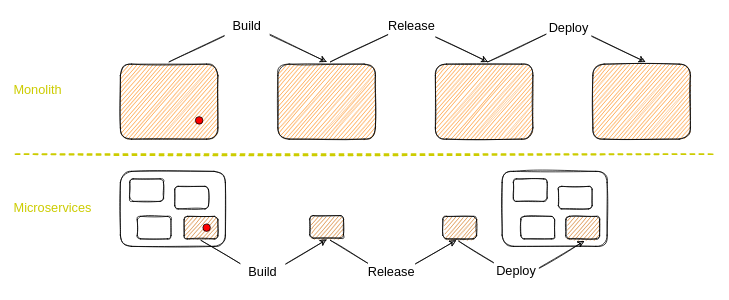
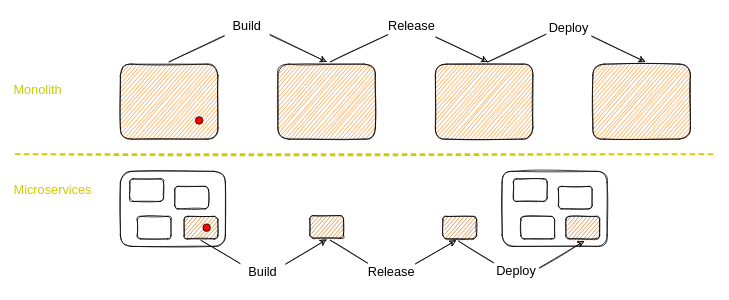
(53, 209) -> (53, 190)
